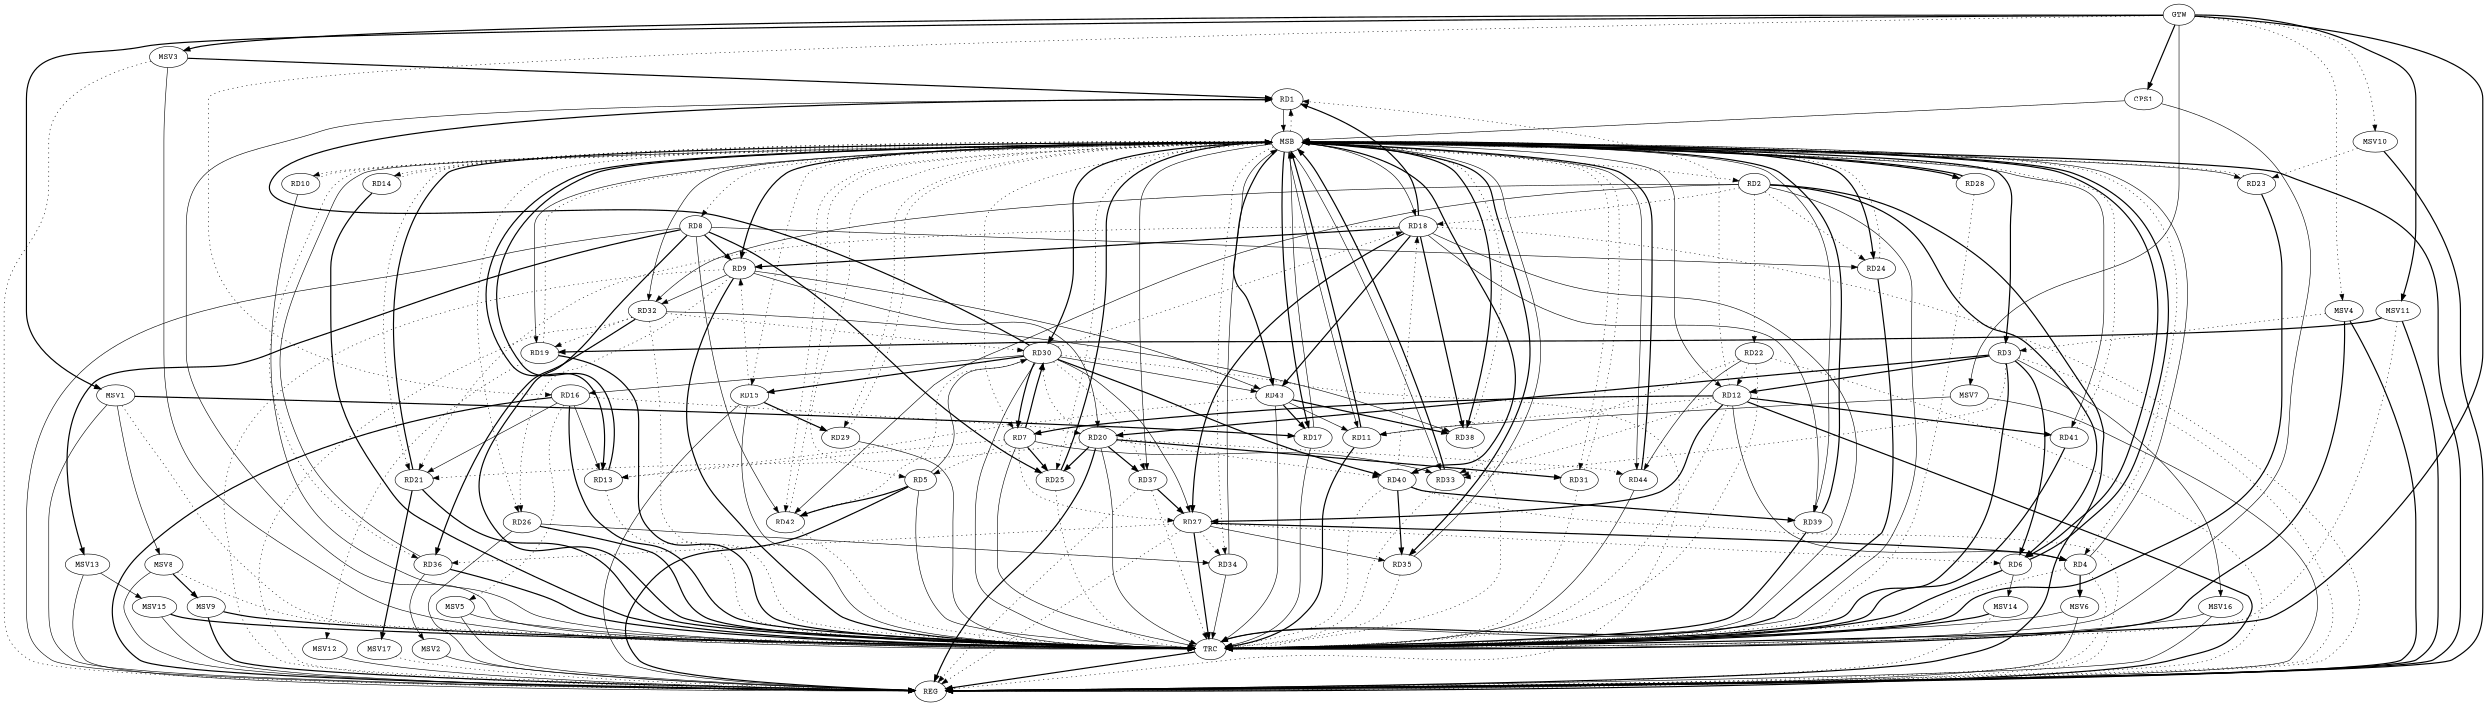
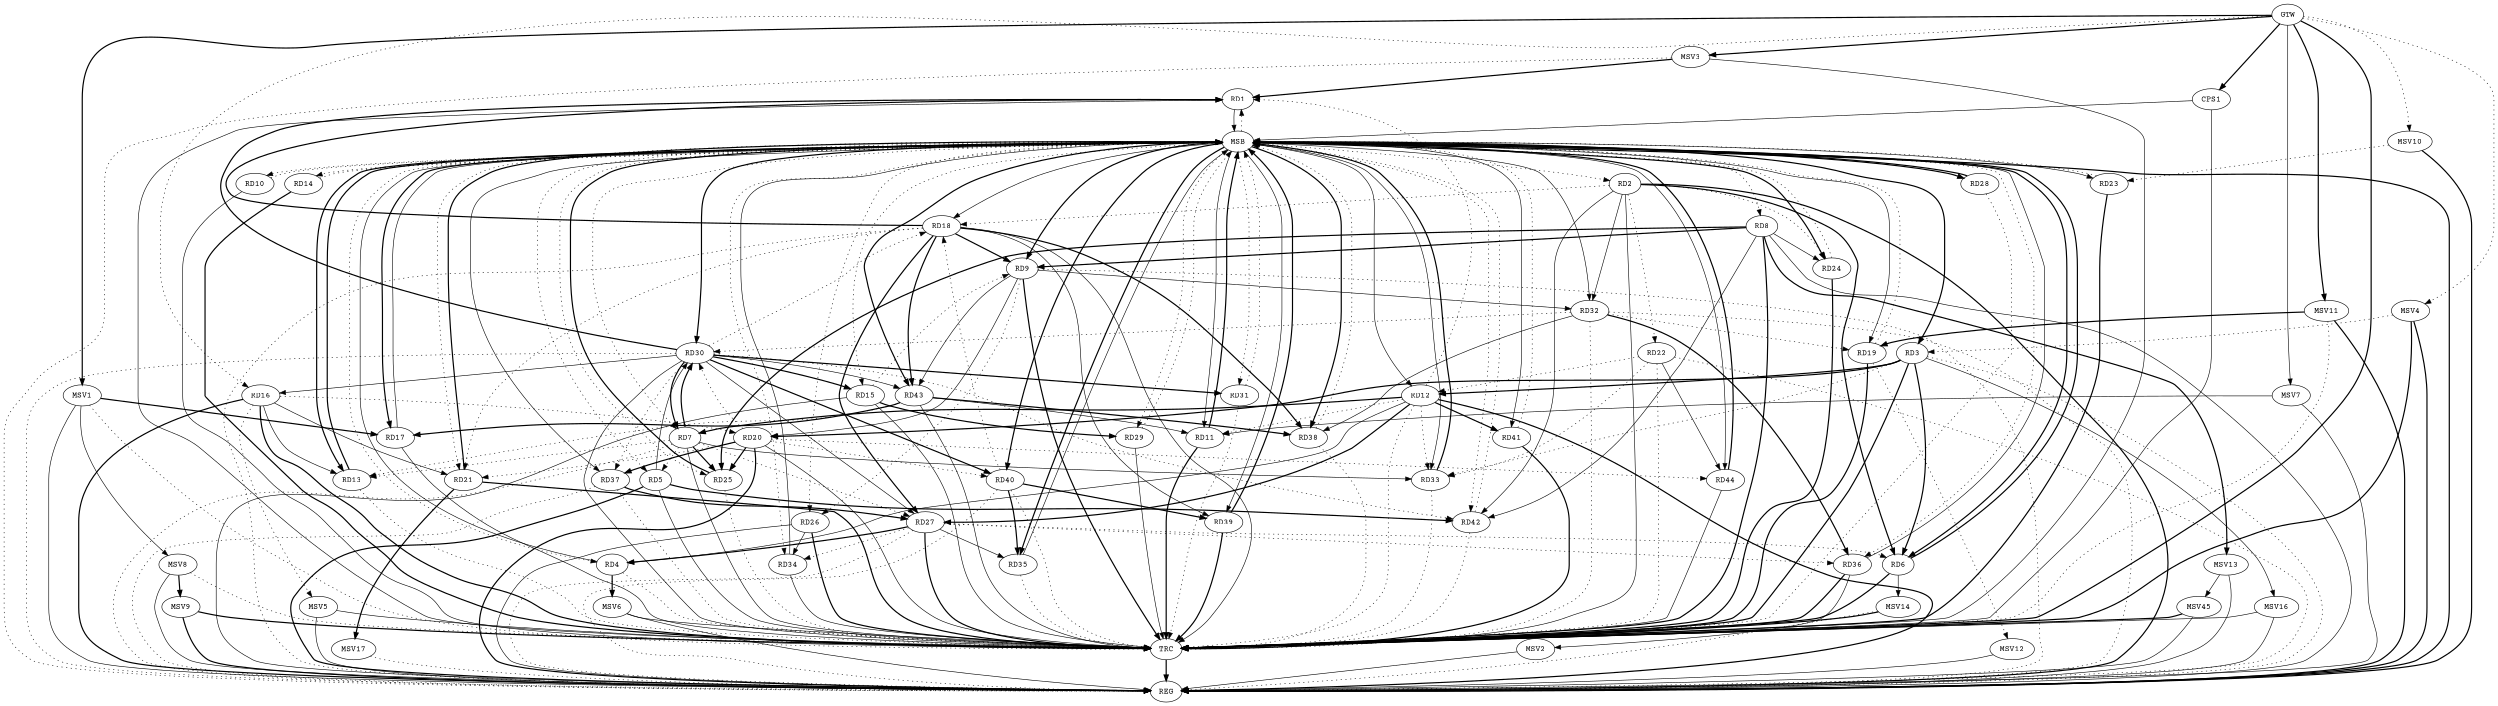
(1237, 450) -> (952, 373)
(155, 607) -> (2199, 607)
(1564, 684) -> (137, 655)
